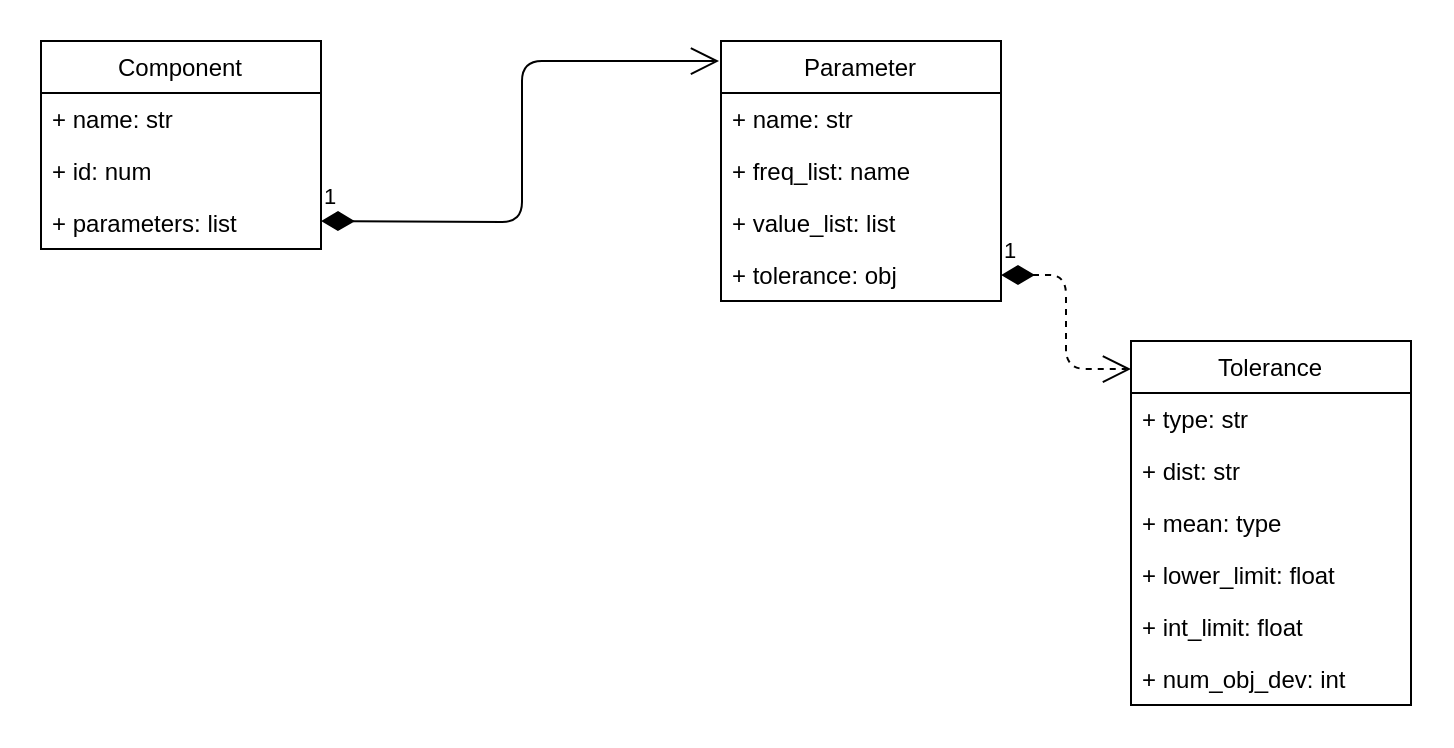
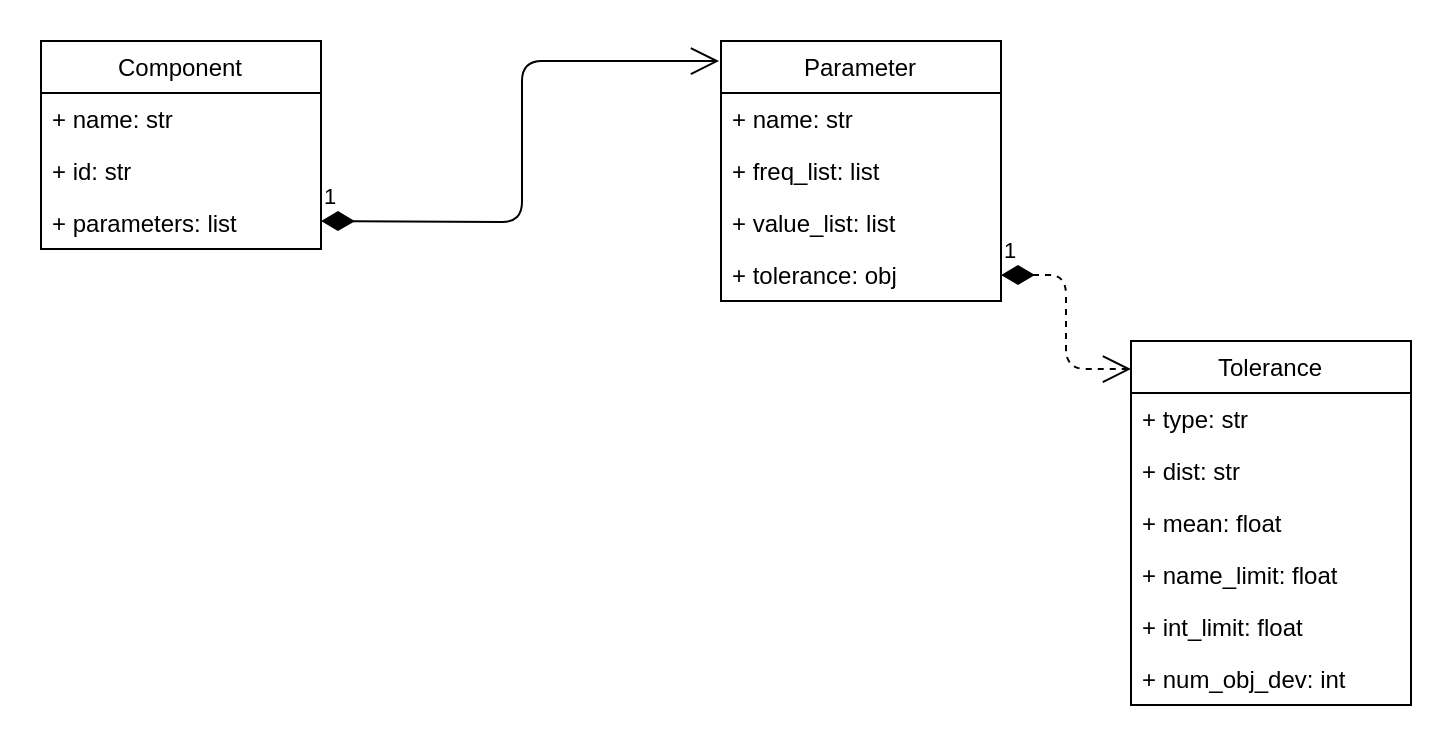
(100, 172) -> (100, 172)
(831, 172) -> (824, 172)
(1213, 524) -> (1217, 524)
(1251, 576) -> (1248, 576)
